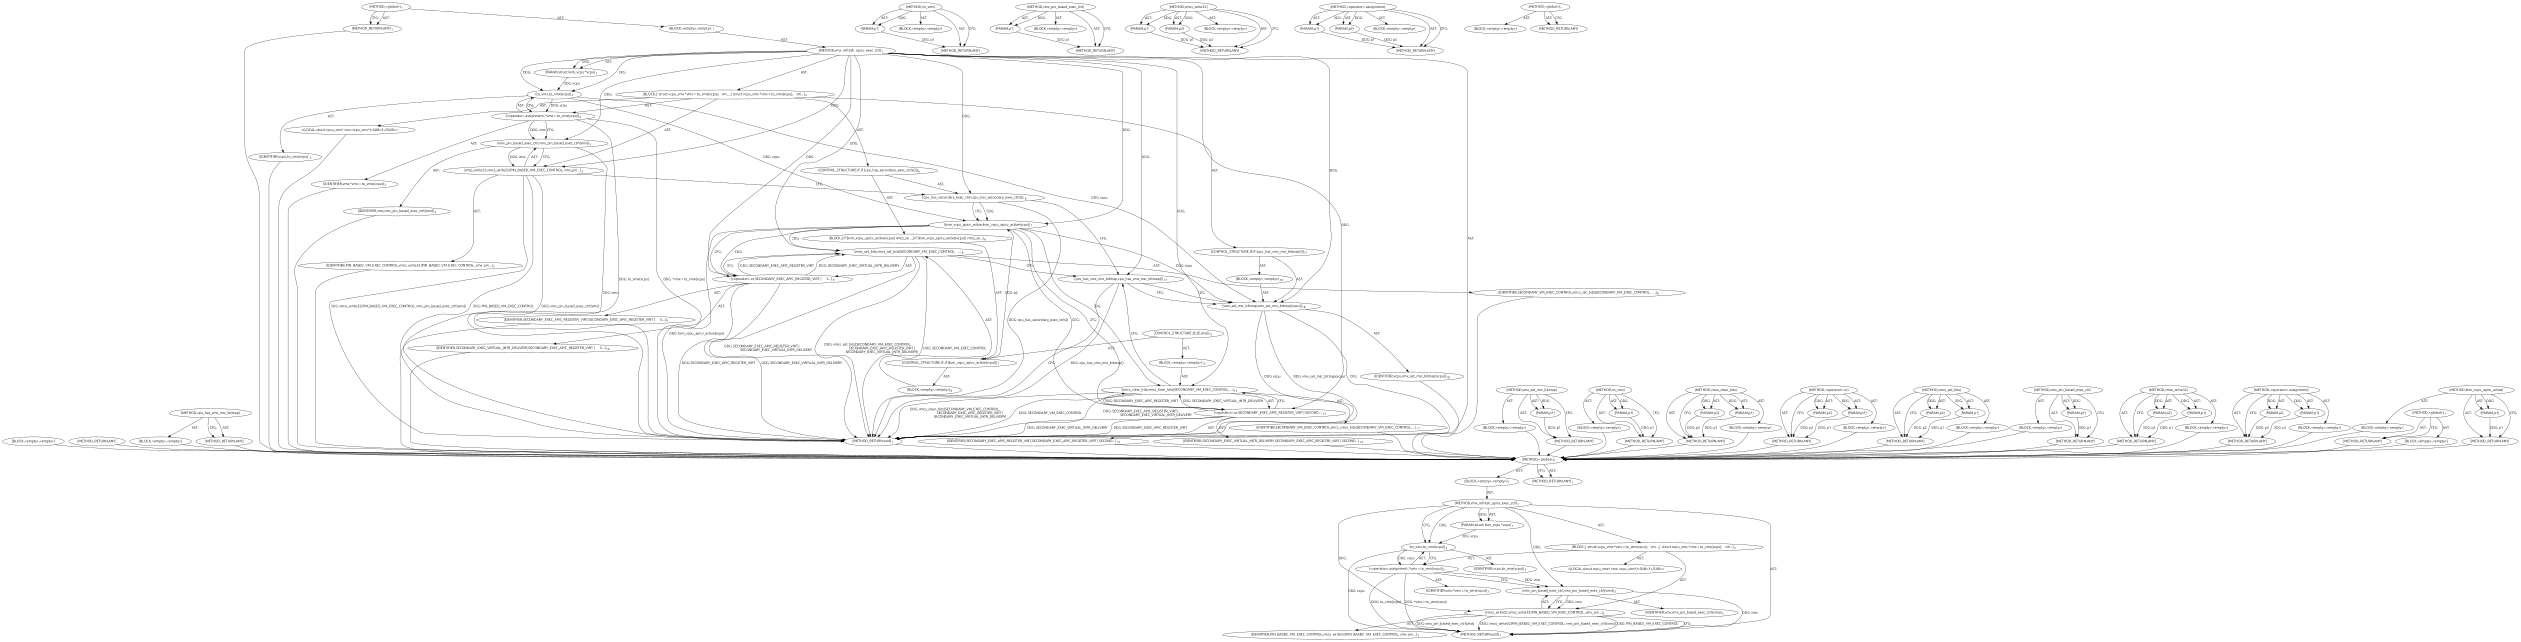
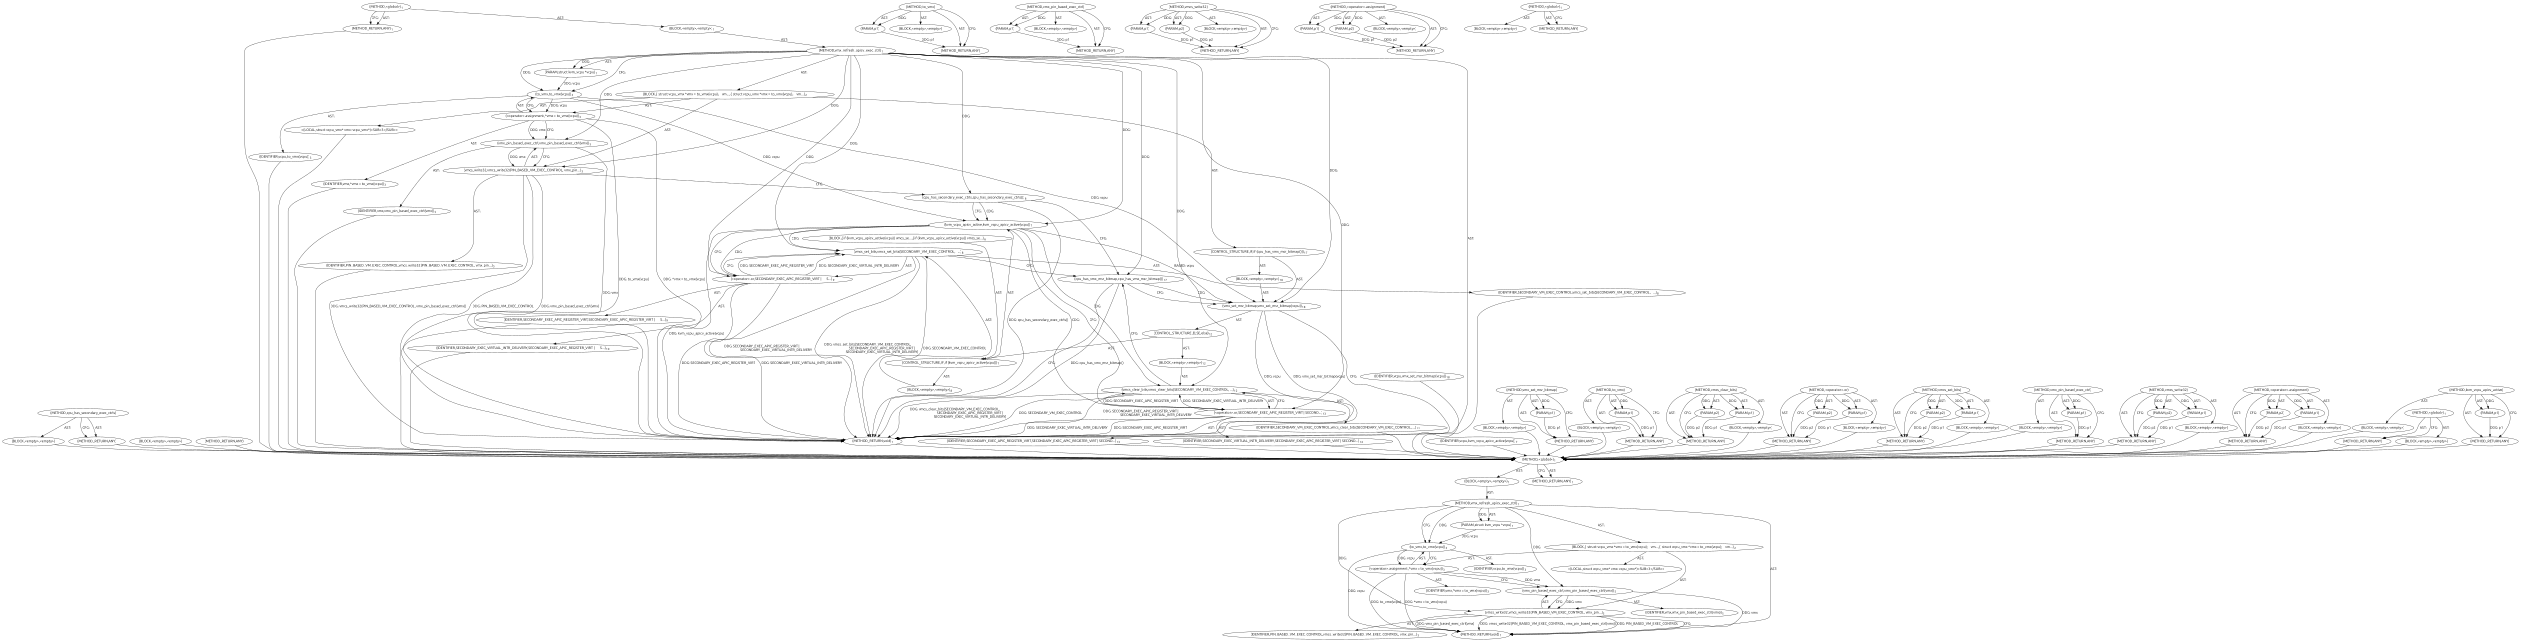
(869, 171) -> none
(1184, 266) -> (1184, 266)
(1011, 293) -> (1011, 293)
(1362, 329) -> (1225, 320)
none -> (83, 413)
(210, 413) -> none
none -> (1479, 441)
